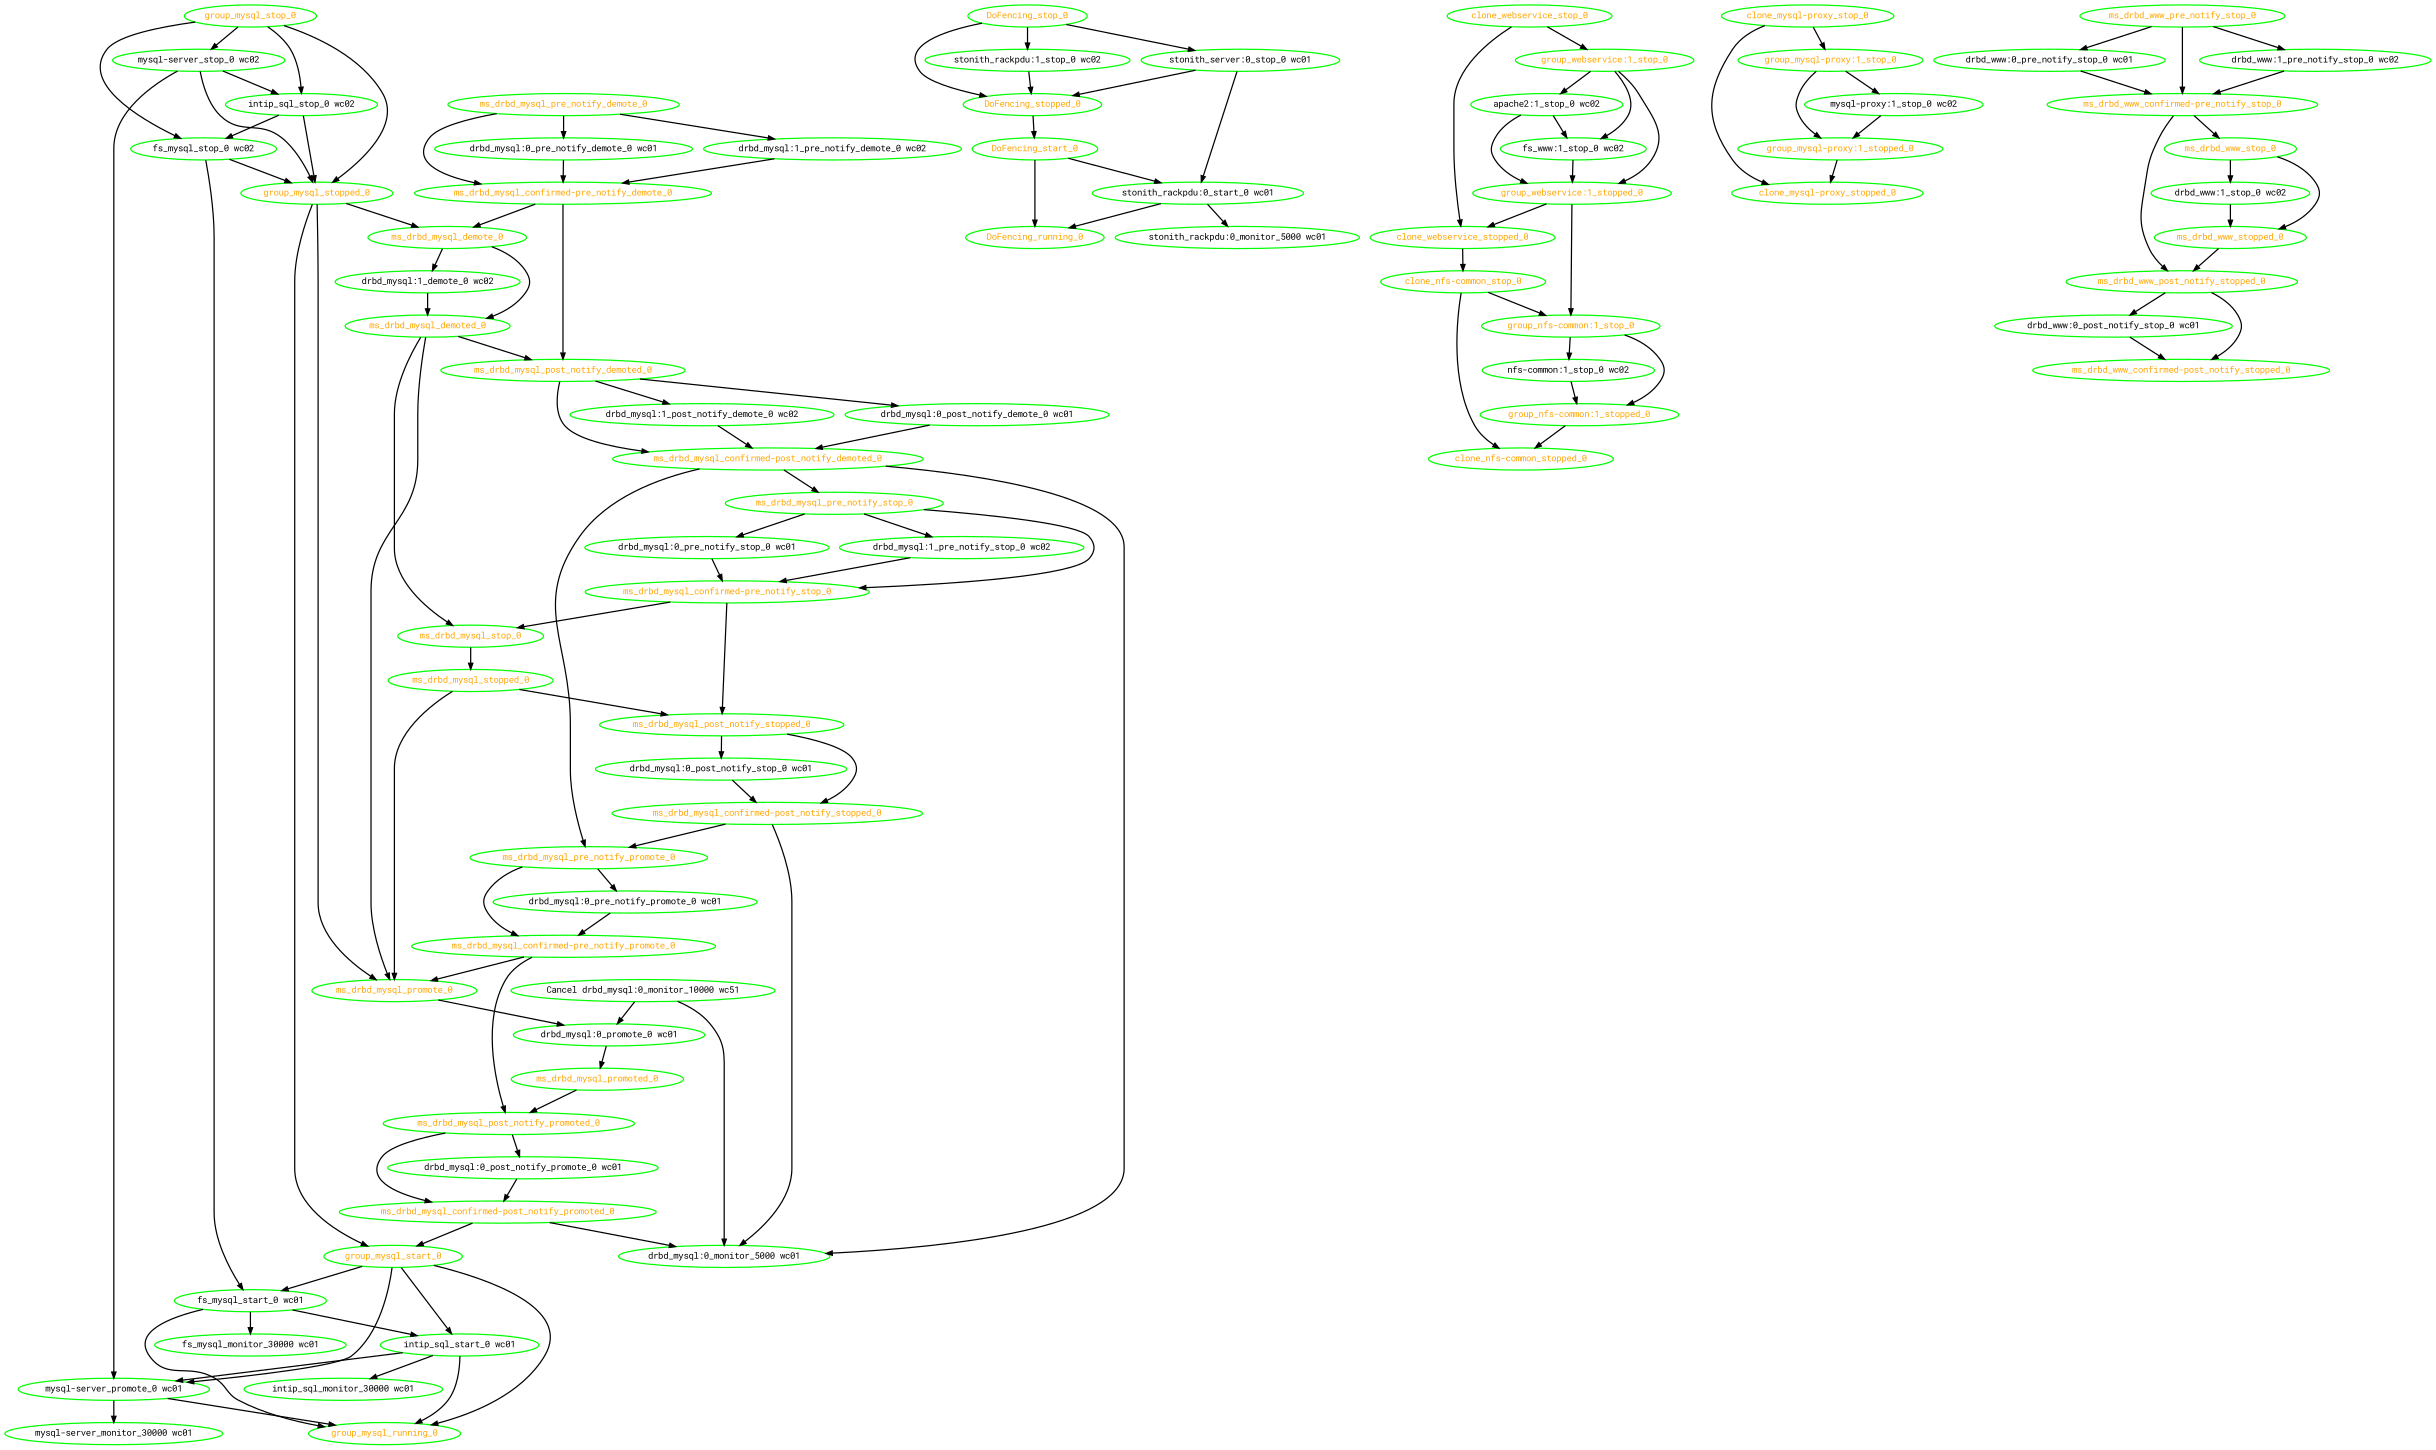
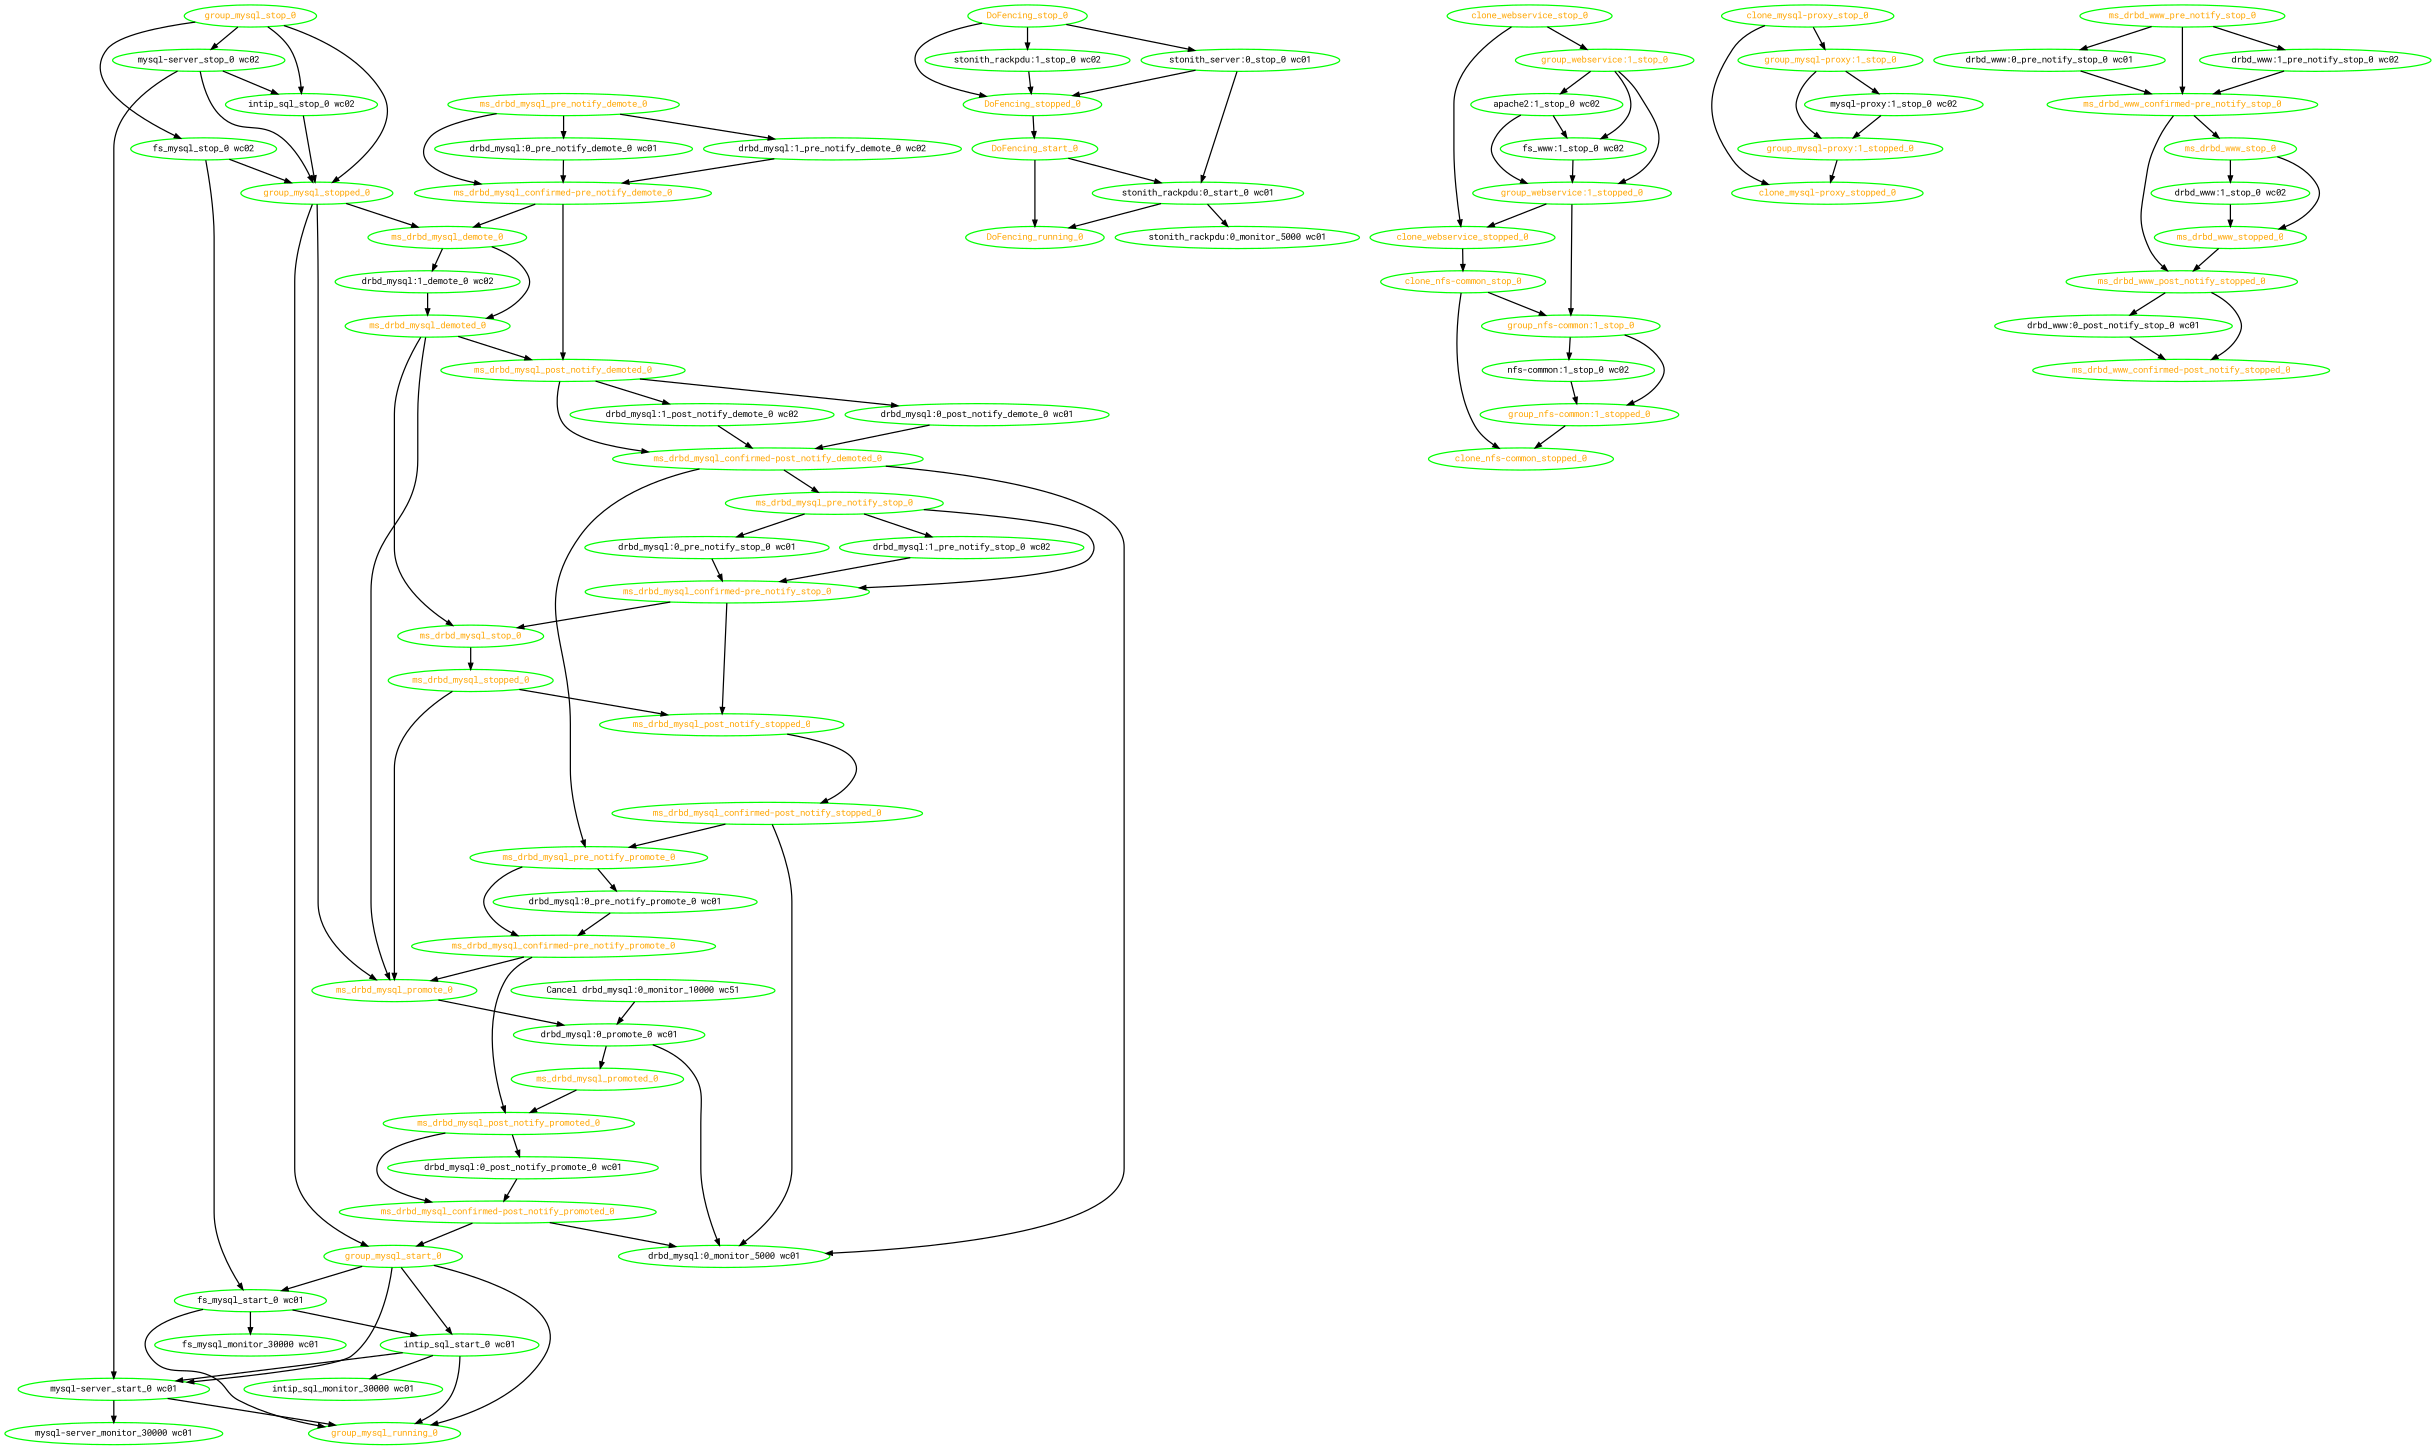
(259, 124) -> none
(721, 769) -> none
(724, 1110) -> (701, 1132)
(114, 1389) -> (114, 1389)
